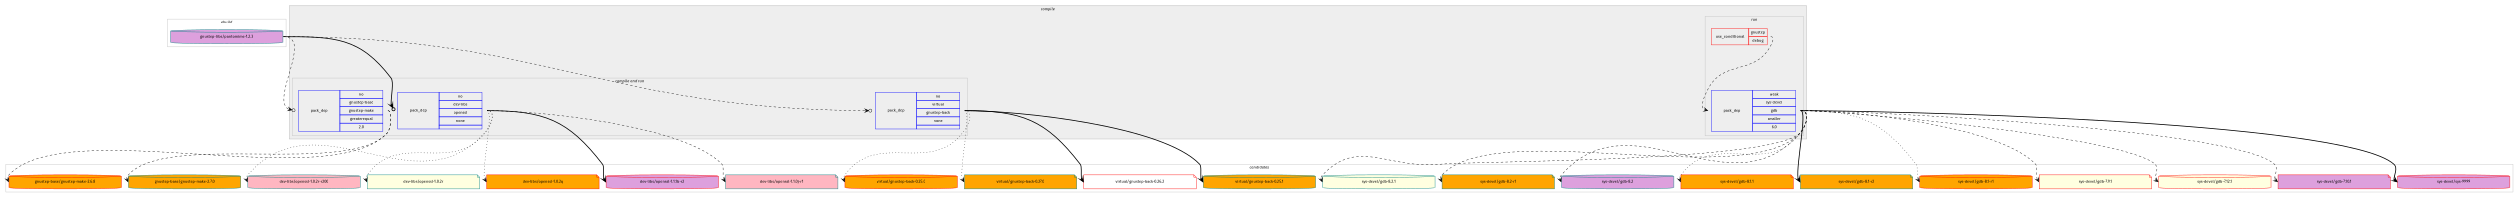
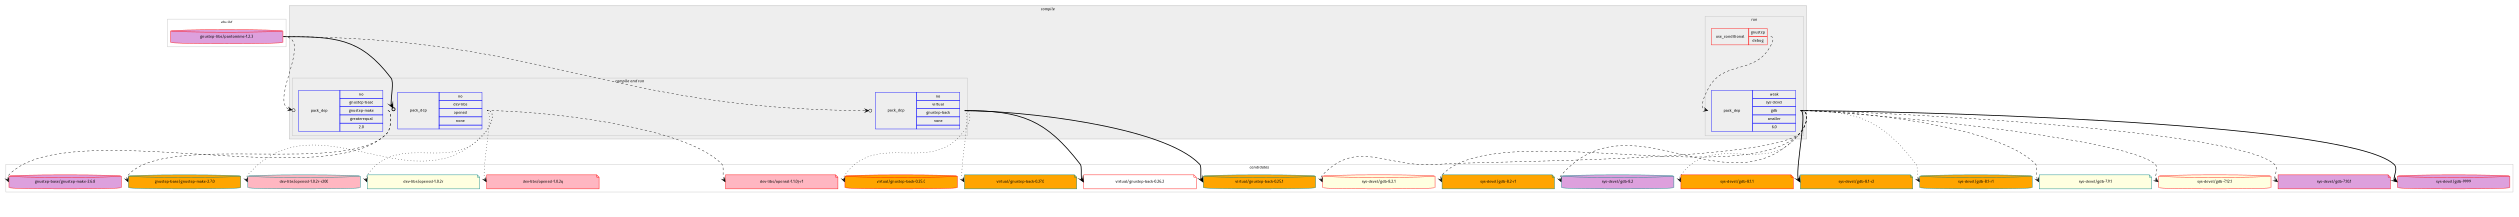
(227, 37) -> (227, 37)
(65, 182) -> (65, 182)
(543, 182) -> (543, 182)
(662, 182) -> none
(782, 182) -> (782, 182)
(1379, 182) -> (1379, 182)
(1976, 182) -> (1976, 182)
(2095, 182) -> (2095, 182)
(2454, 182) -> (2454, 182)
